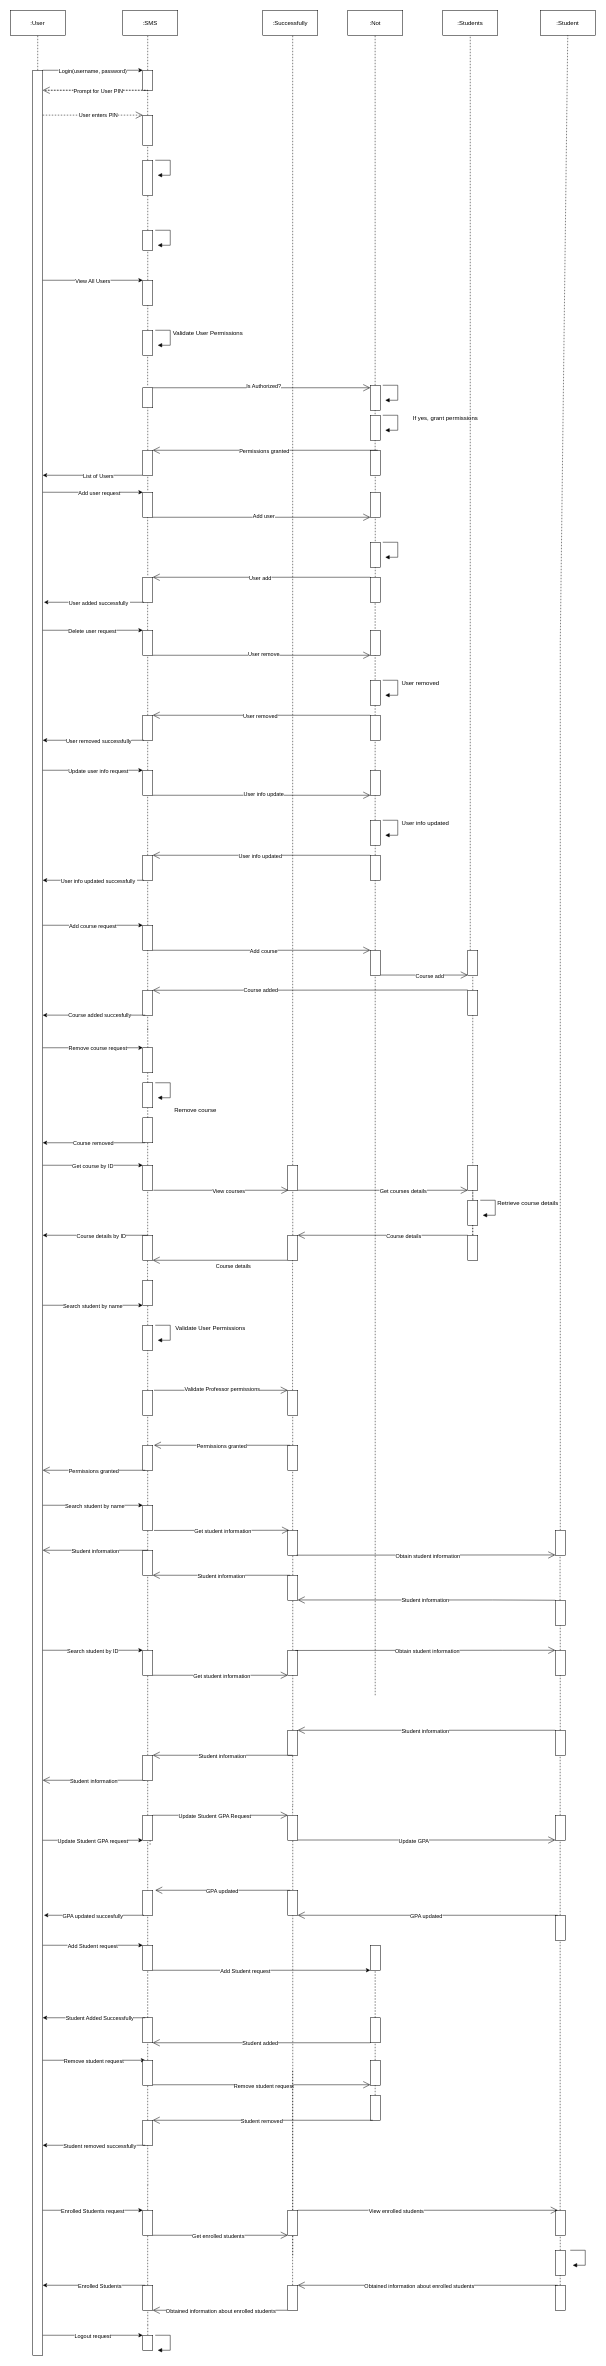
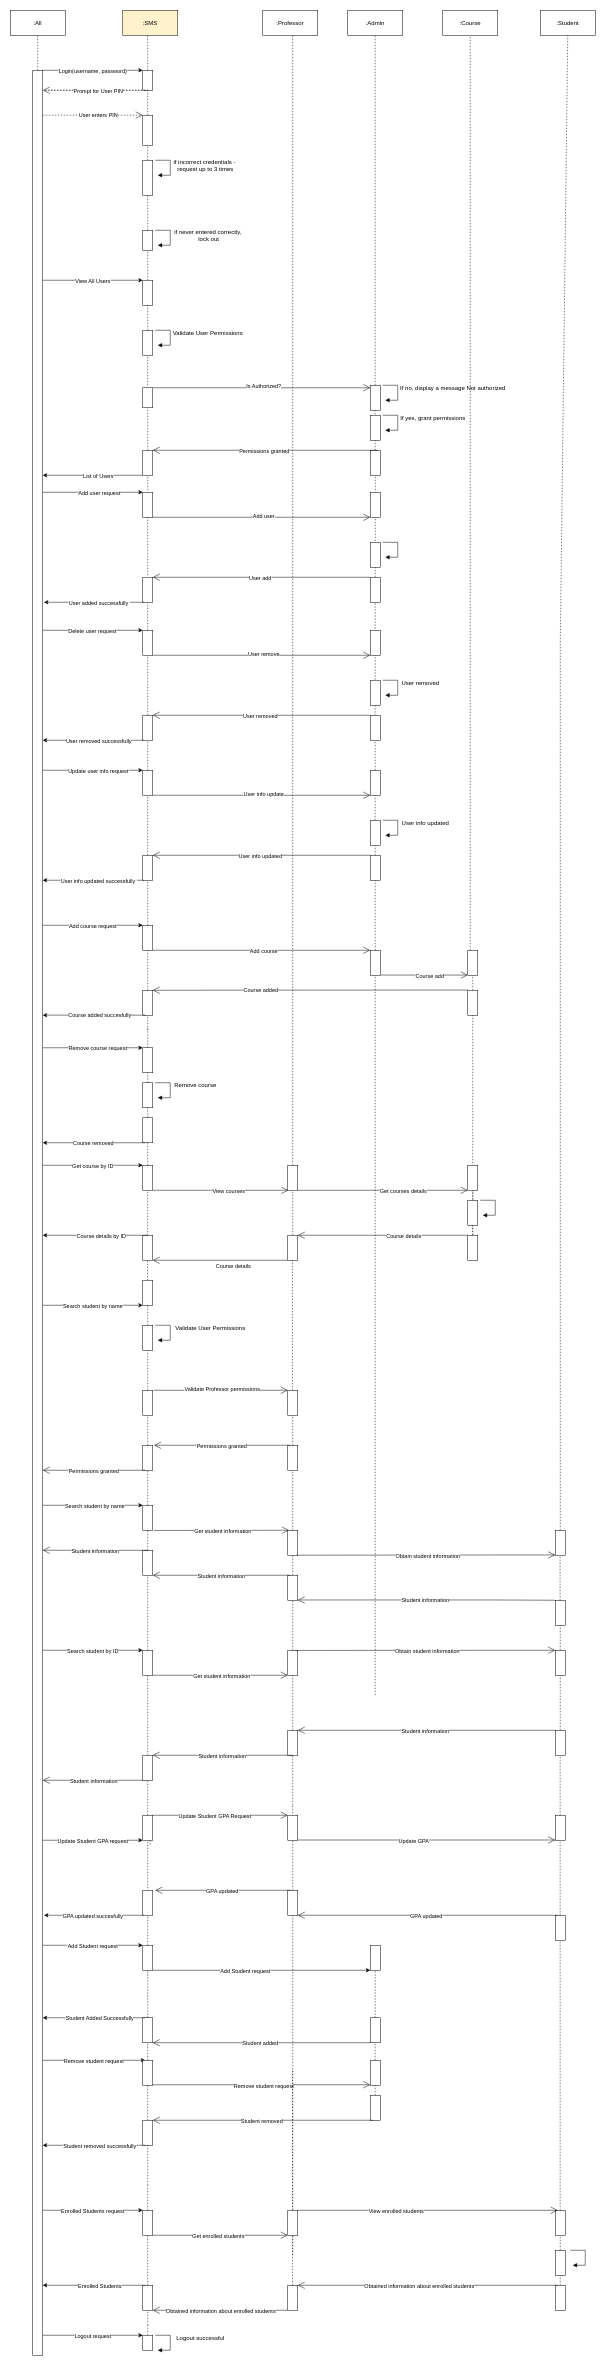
(38, 23) -> (38, 23)
(150, 23) -> (150, 23)
(290, 23) -> (290, 23)
(375, 23) -> (375, 23)
(470, 23) -> (470, 23)
none -> (205, 165)
none -> (208, 235)
none -> (453, 388)
(445, 418) -> (433, 418)
(195, 1110) -> (195, 1085)
(528, 1203) -> none
none -> (200, 2338)
